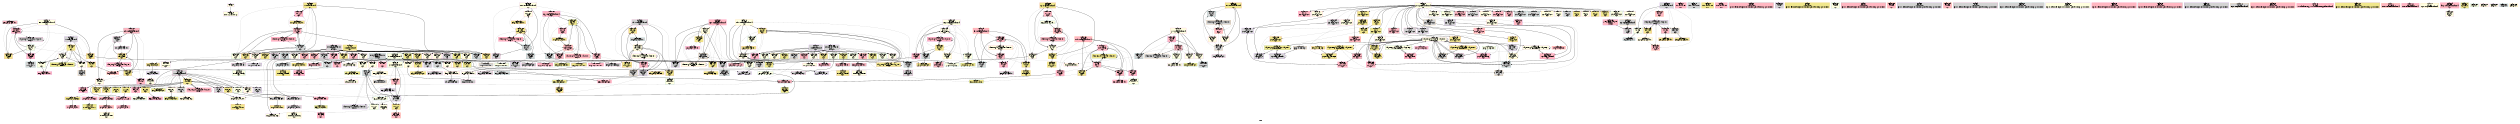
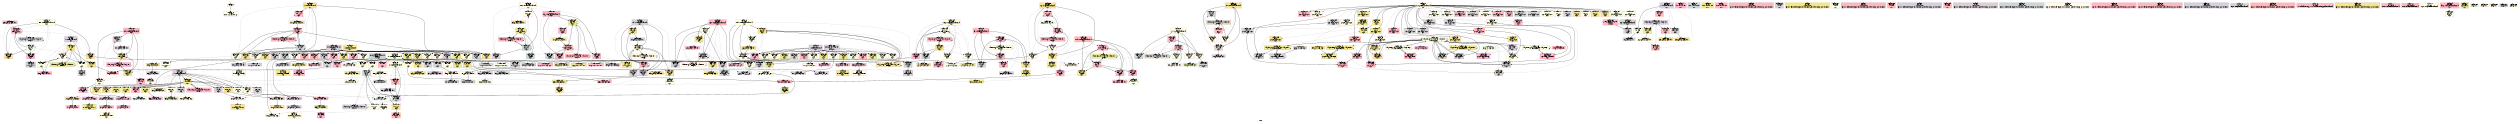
none -> (485, 82)
